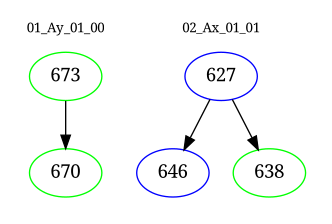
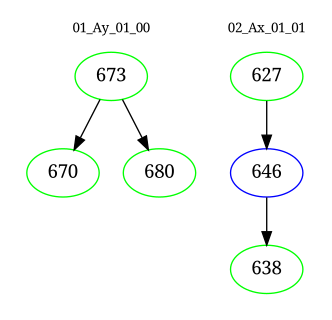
(221, 76) -> (267, 76)
(242, 119) -> (267, 215)
none -> (159, 173)
